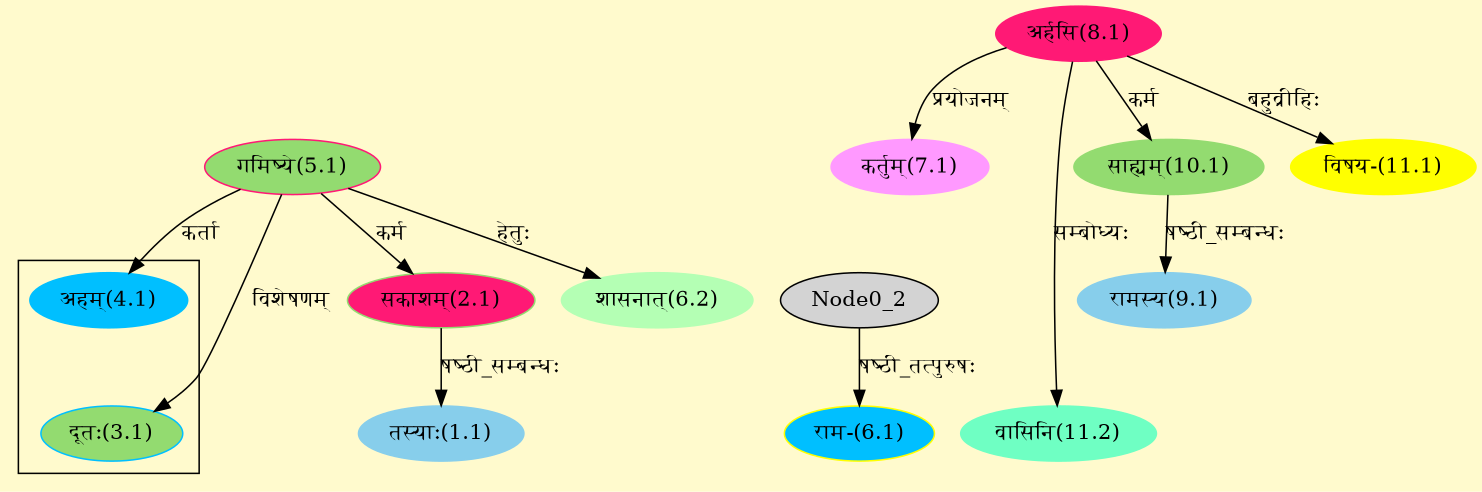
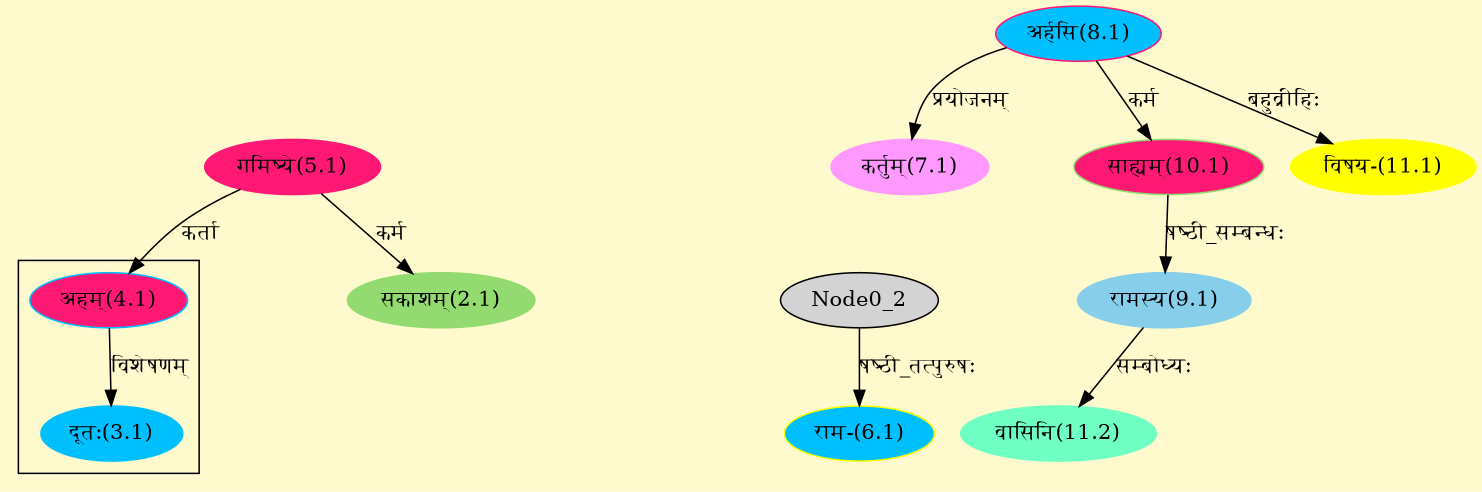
(1078, 34) -> (1078, 34)
(293, 167) -> (293, 167)
(1169, 167) -> (1169, 167)
(1055, 225) -> (1116, 361)
(109, 300) -> (109, 300)
(441, 300) -> (441, 300)
(657, 300) -> none
(233, 305) -> (110, 359)
(112, 434) -> (112, 434)
(441, 434) -> none
